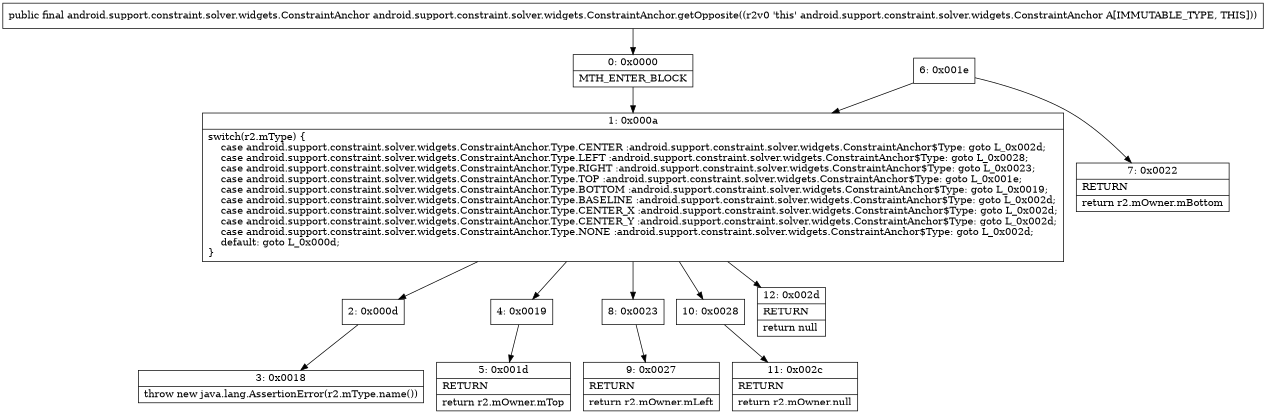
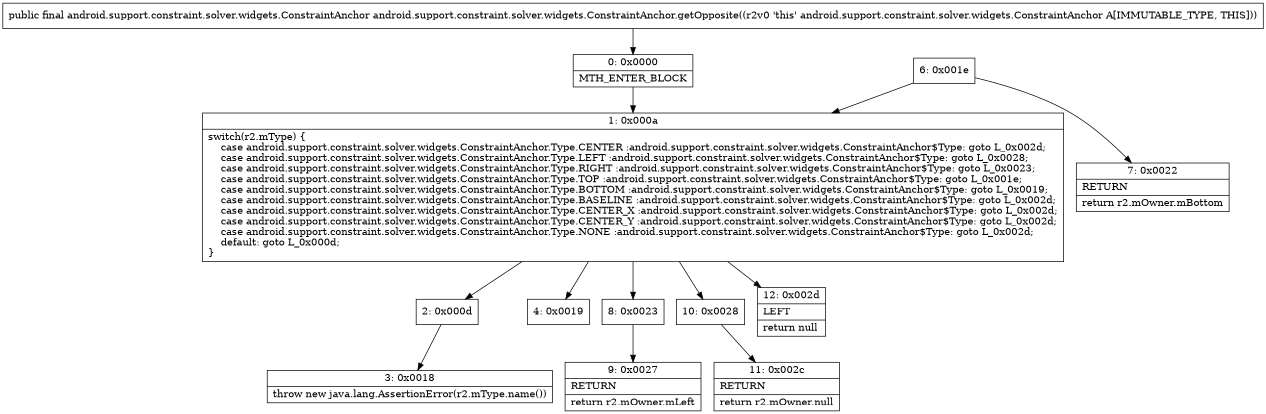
(786, 312) -> (777, 312)
(503, 387) -> none
